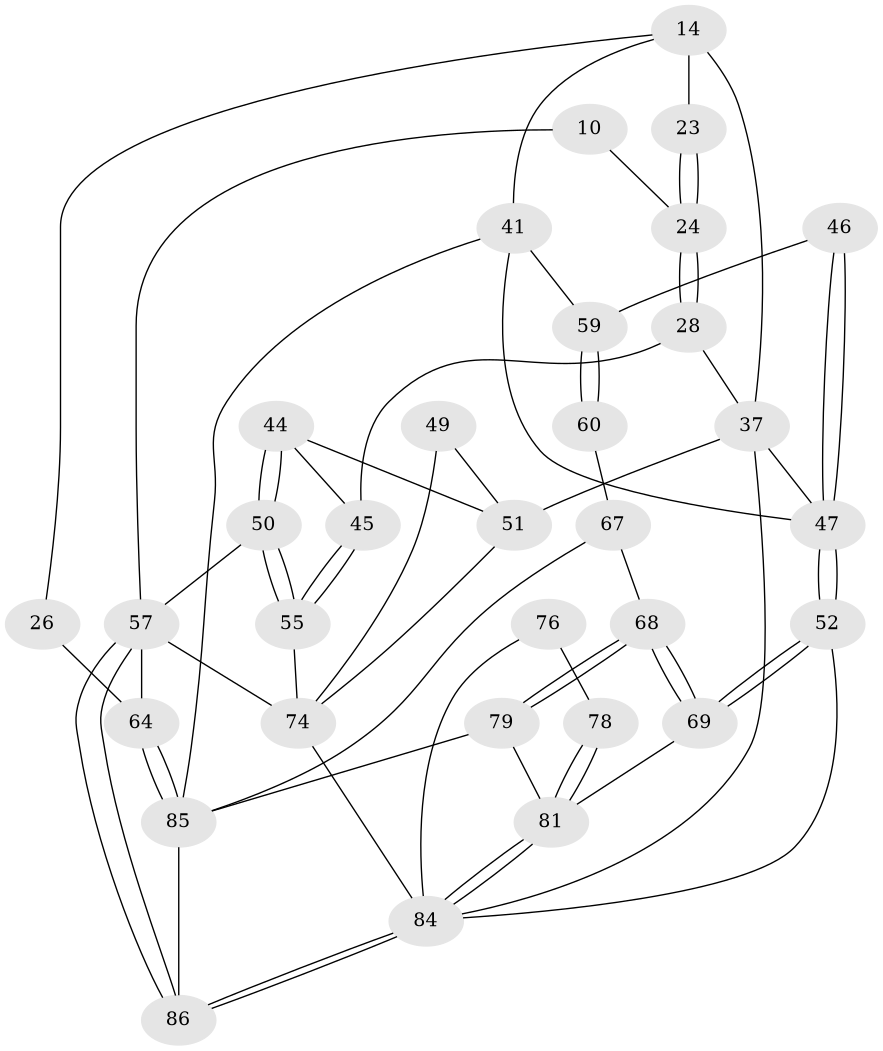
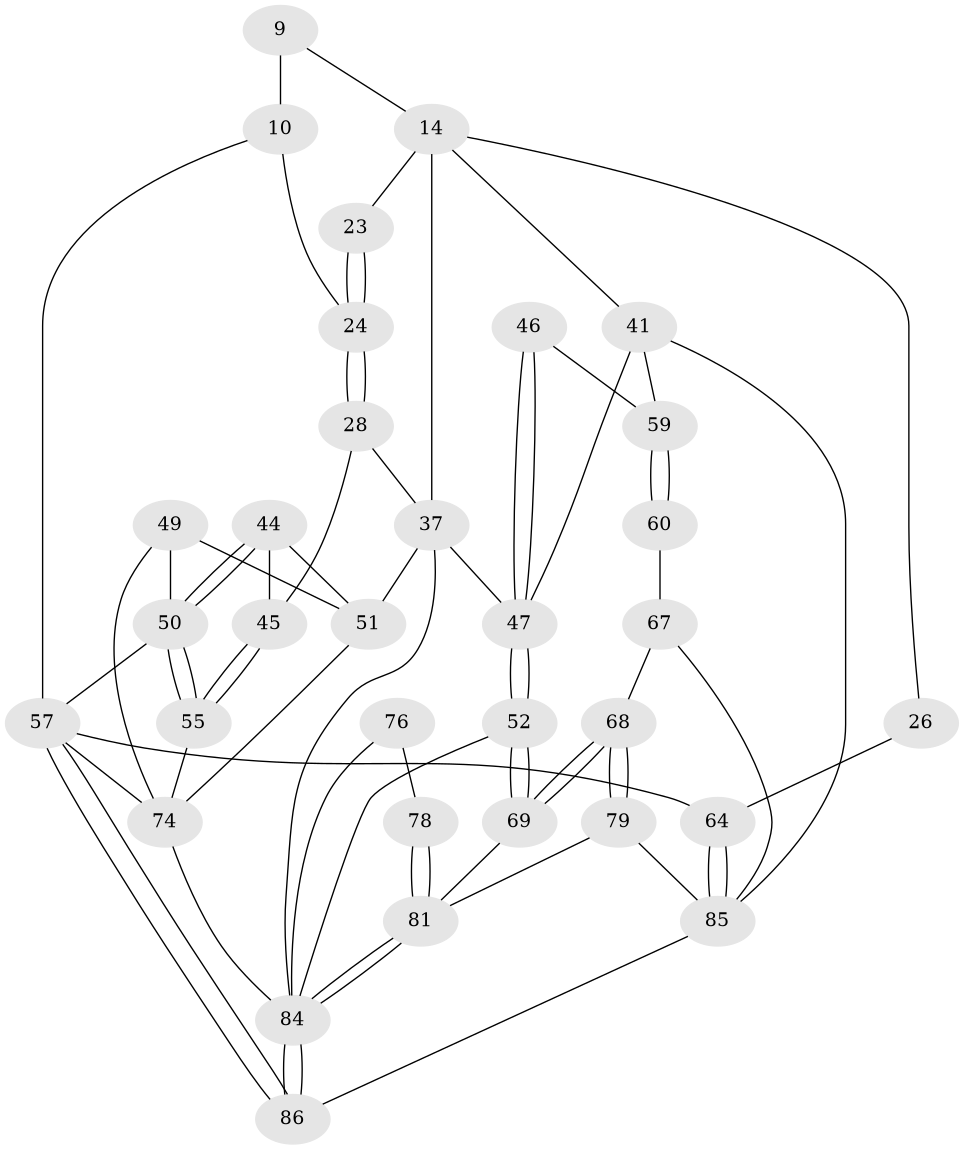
none -> (280, 30)
none -> (170, 575)
